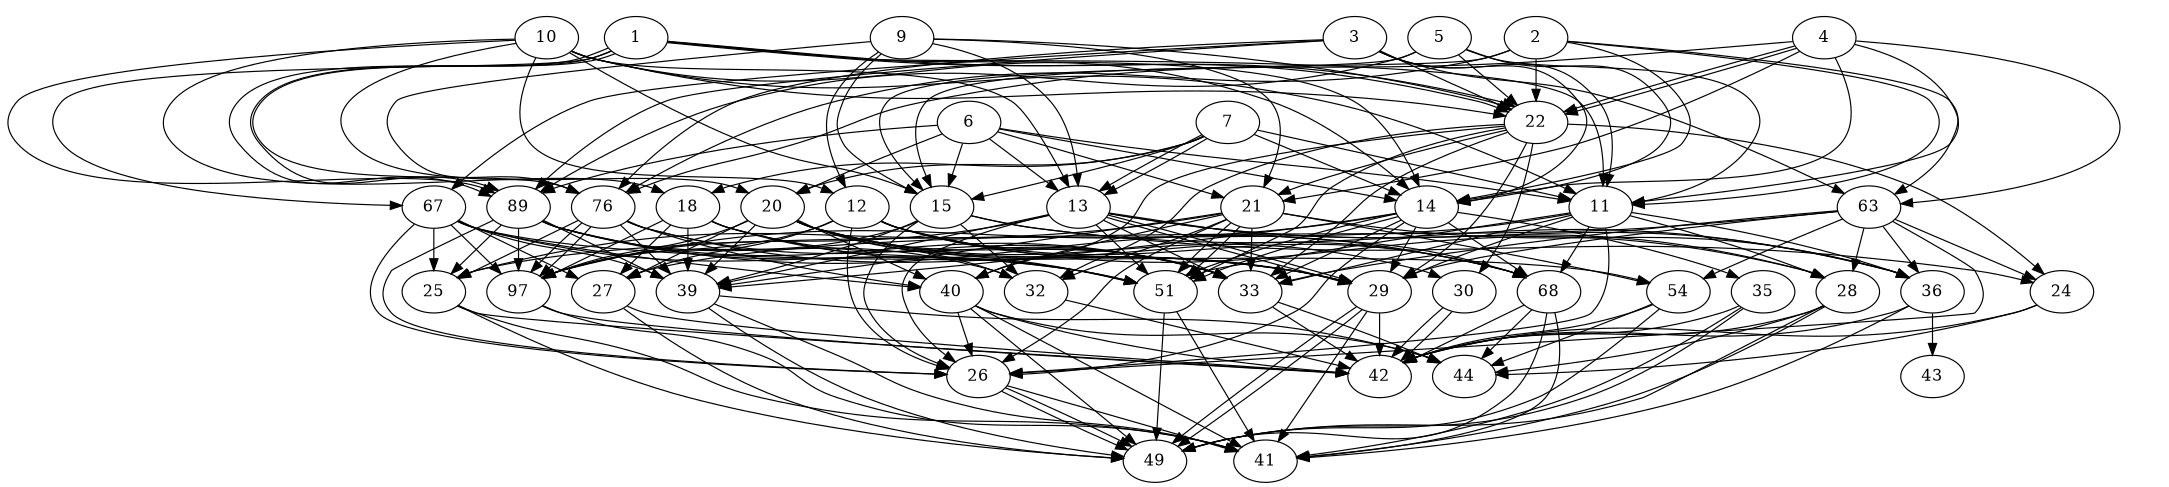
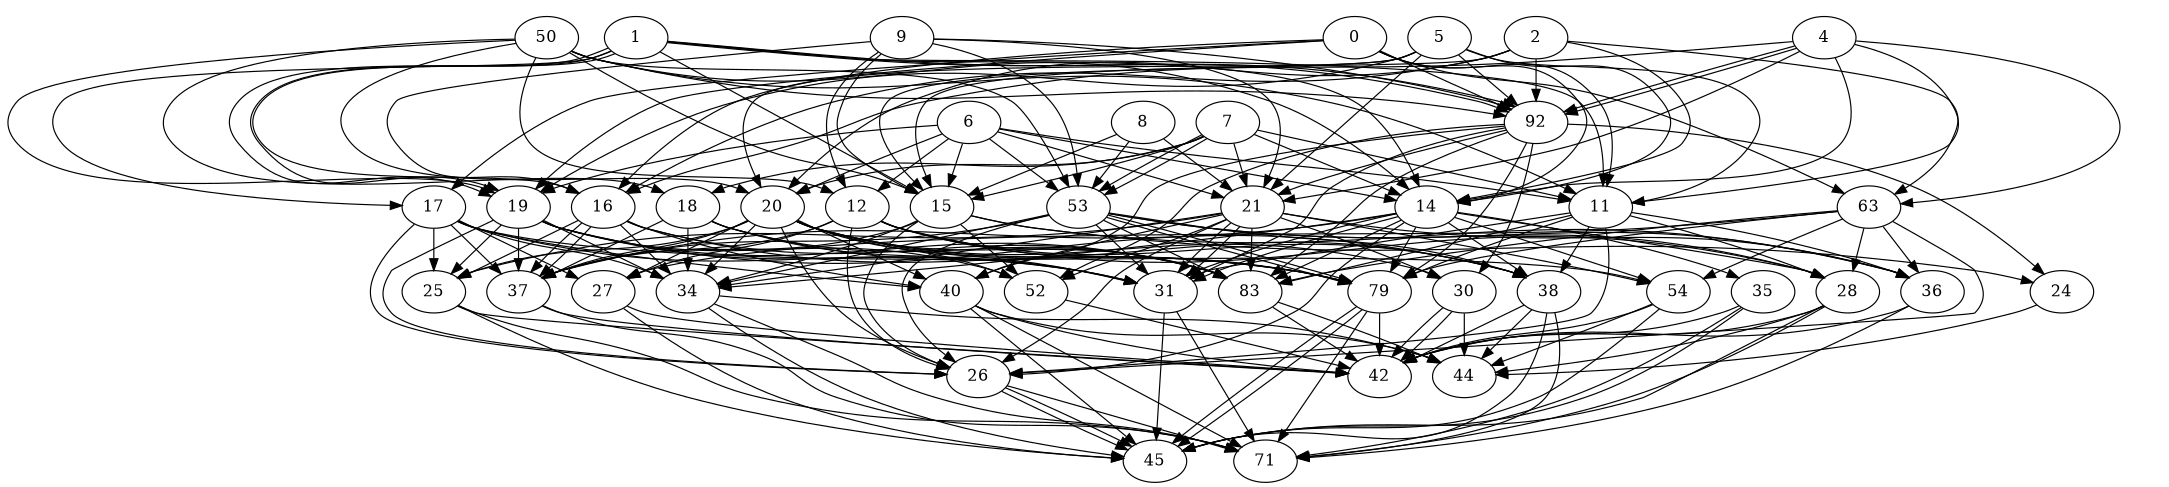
(547, 38) -> (547, 38)
(1355, 38) -> (1355, 38)
none -> (1044, 68)
(1919, 95) -> (1140, 63)
none -> (1351, 118)
none -> (1143, 122)
(1536, 122) -> (1536, 122)
none -> (790, 123)
none -> (1236, 152)
none -> (927, 154)
(434, 207) -> (434, 207)
(519, 207) -> (519, 207)
(603, 207) -> (603, 207)
(1078, 207) -> (1078, 207)
(1019, 237) -> (609, 249)
none -> (1635, 241)
none -> (1355, 244)
(650, 245) -> none
(1960, 247) -> none
none -> (1579, 258)
(519, 292) -> (519, 292)
(688, 292) -> (688, 292)
(1036, 292) -> (1036, 292)
(1166, 292) -> (1166, 292)
(1250, 292) -> (1250, 292)
(1380, 292) -> (1380, 292)
(1549, 292) -> (1549, 292)
none -> (1464, 326)
(963, 329) -> (848, 318)
(1820, 336) -> none
(1932, 376) -> none
(1155, 461) -> (1155, 461)
(1265, 461) -> (1265, 461)
